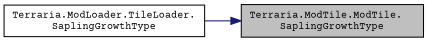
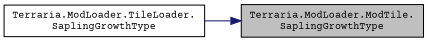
(332, 21) -> (332, 21)
